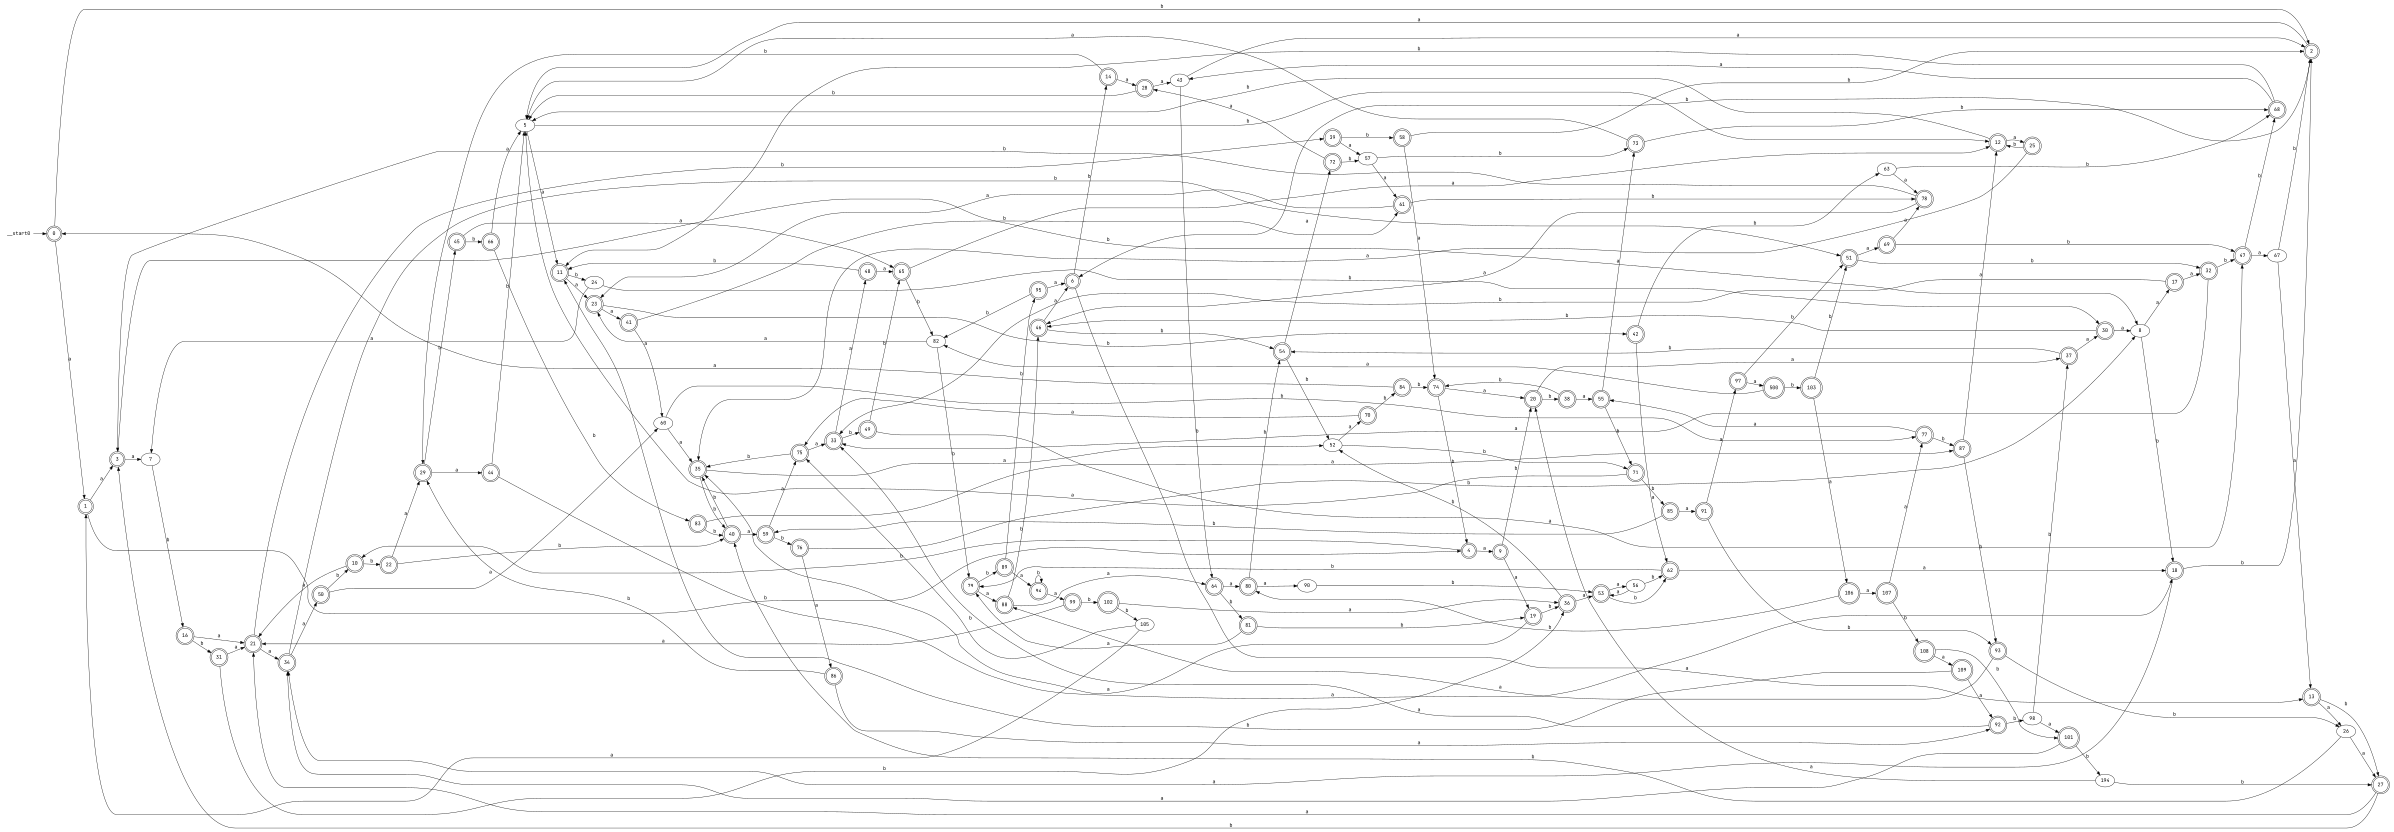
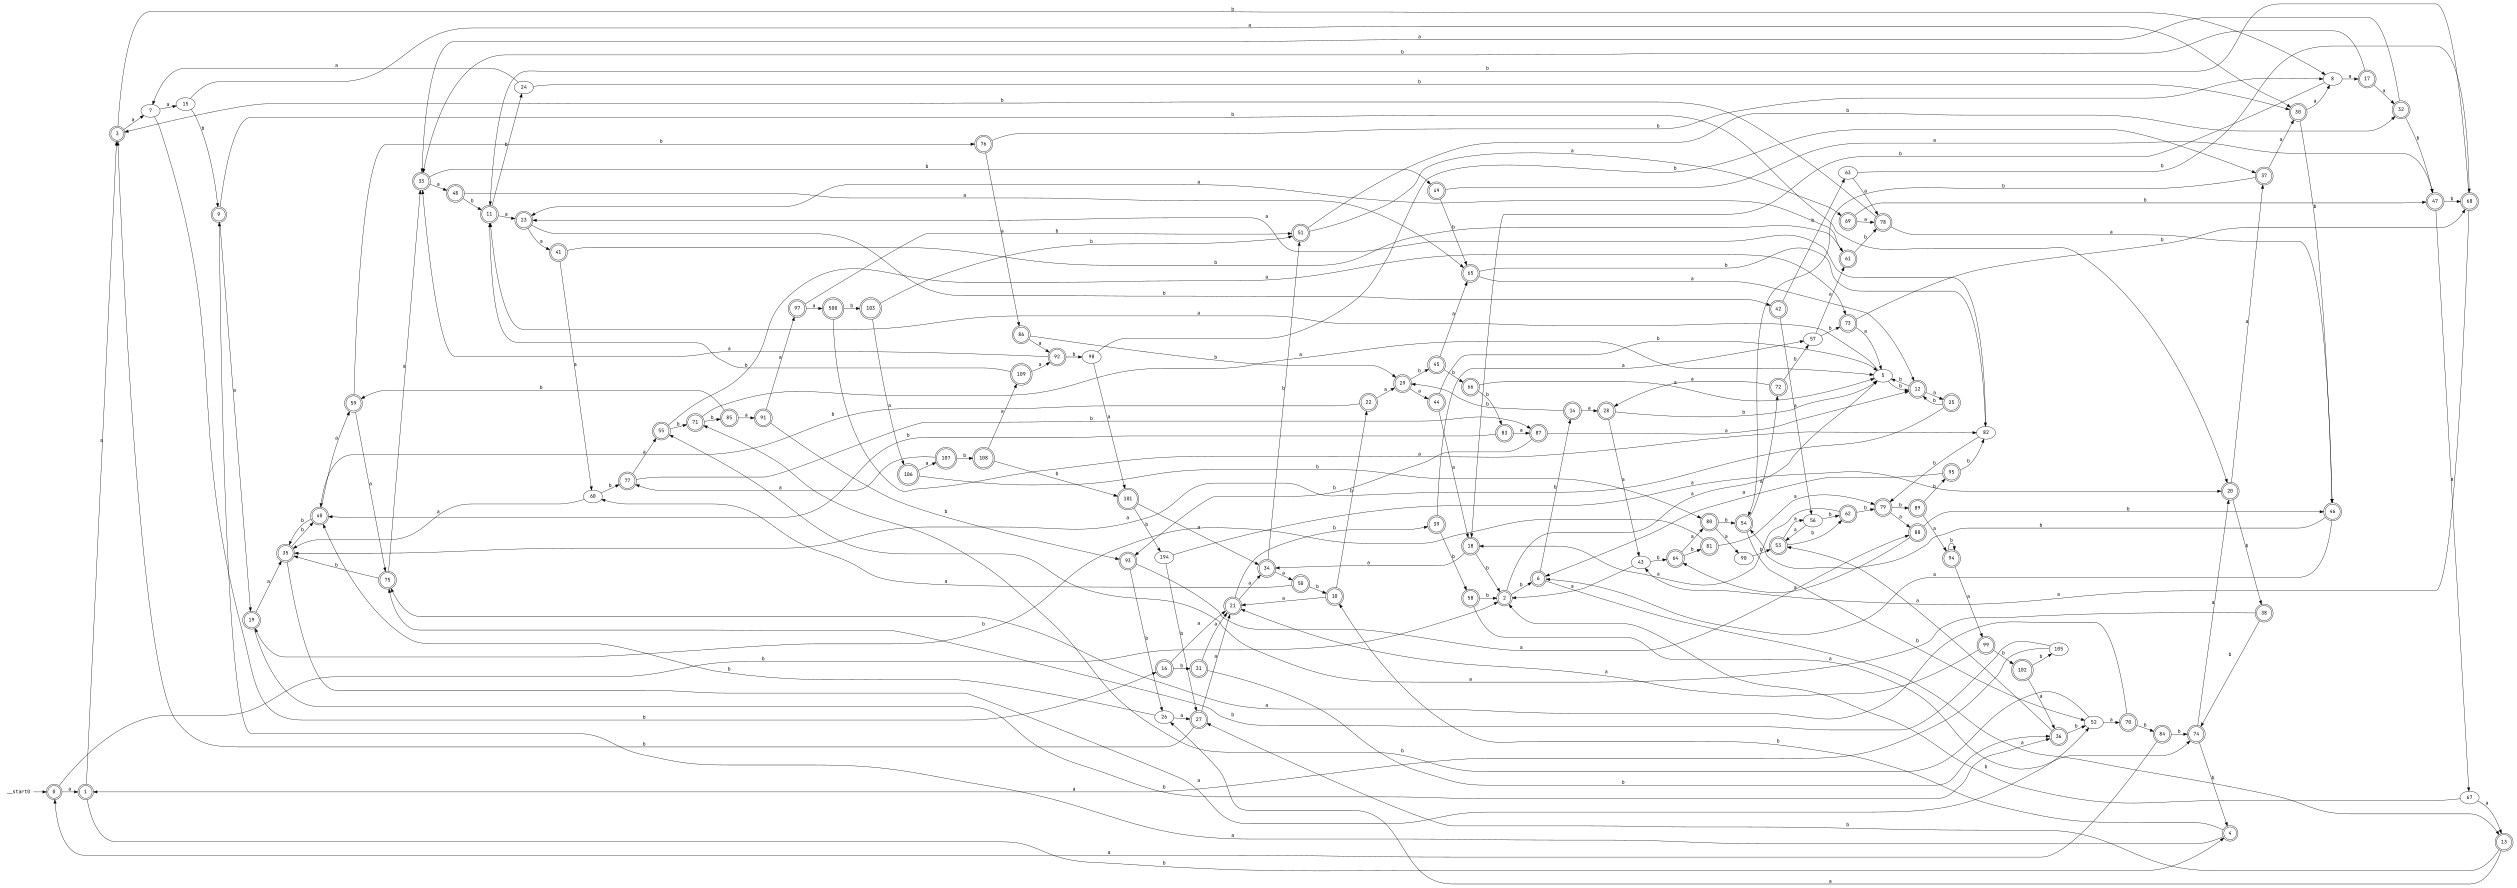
none -> (186, 104)
(1644, 447) -> (1796, 414)
